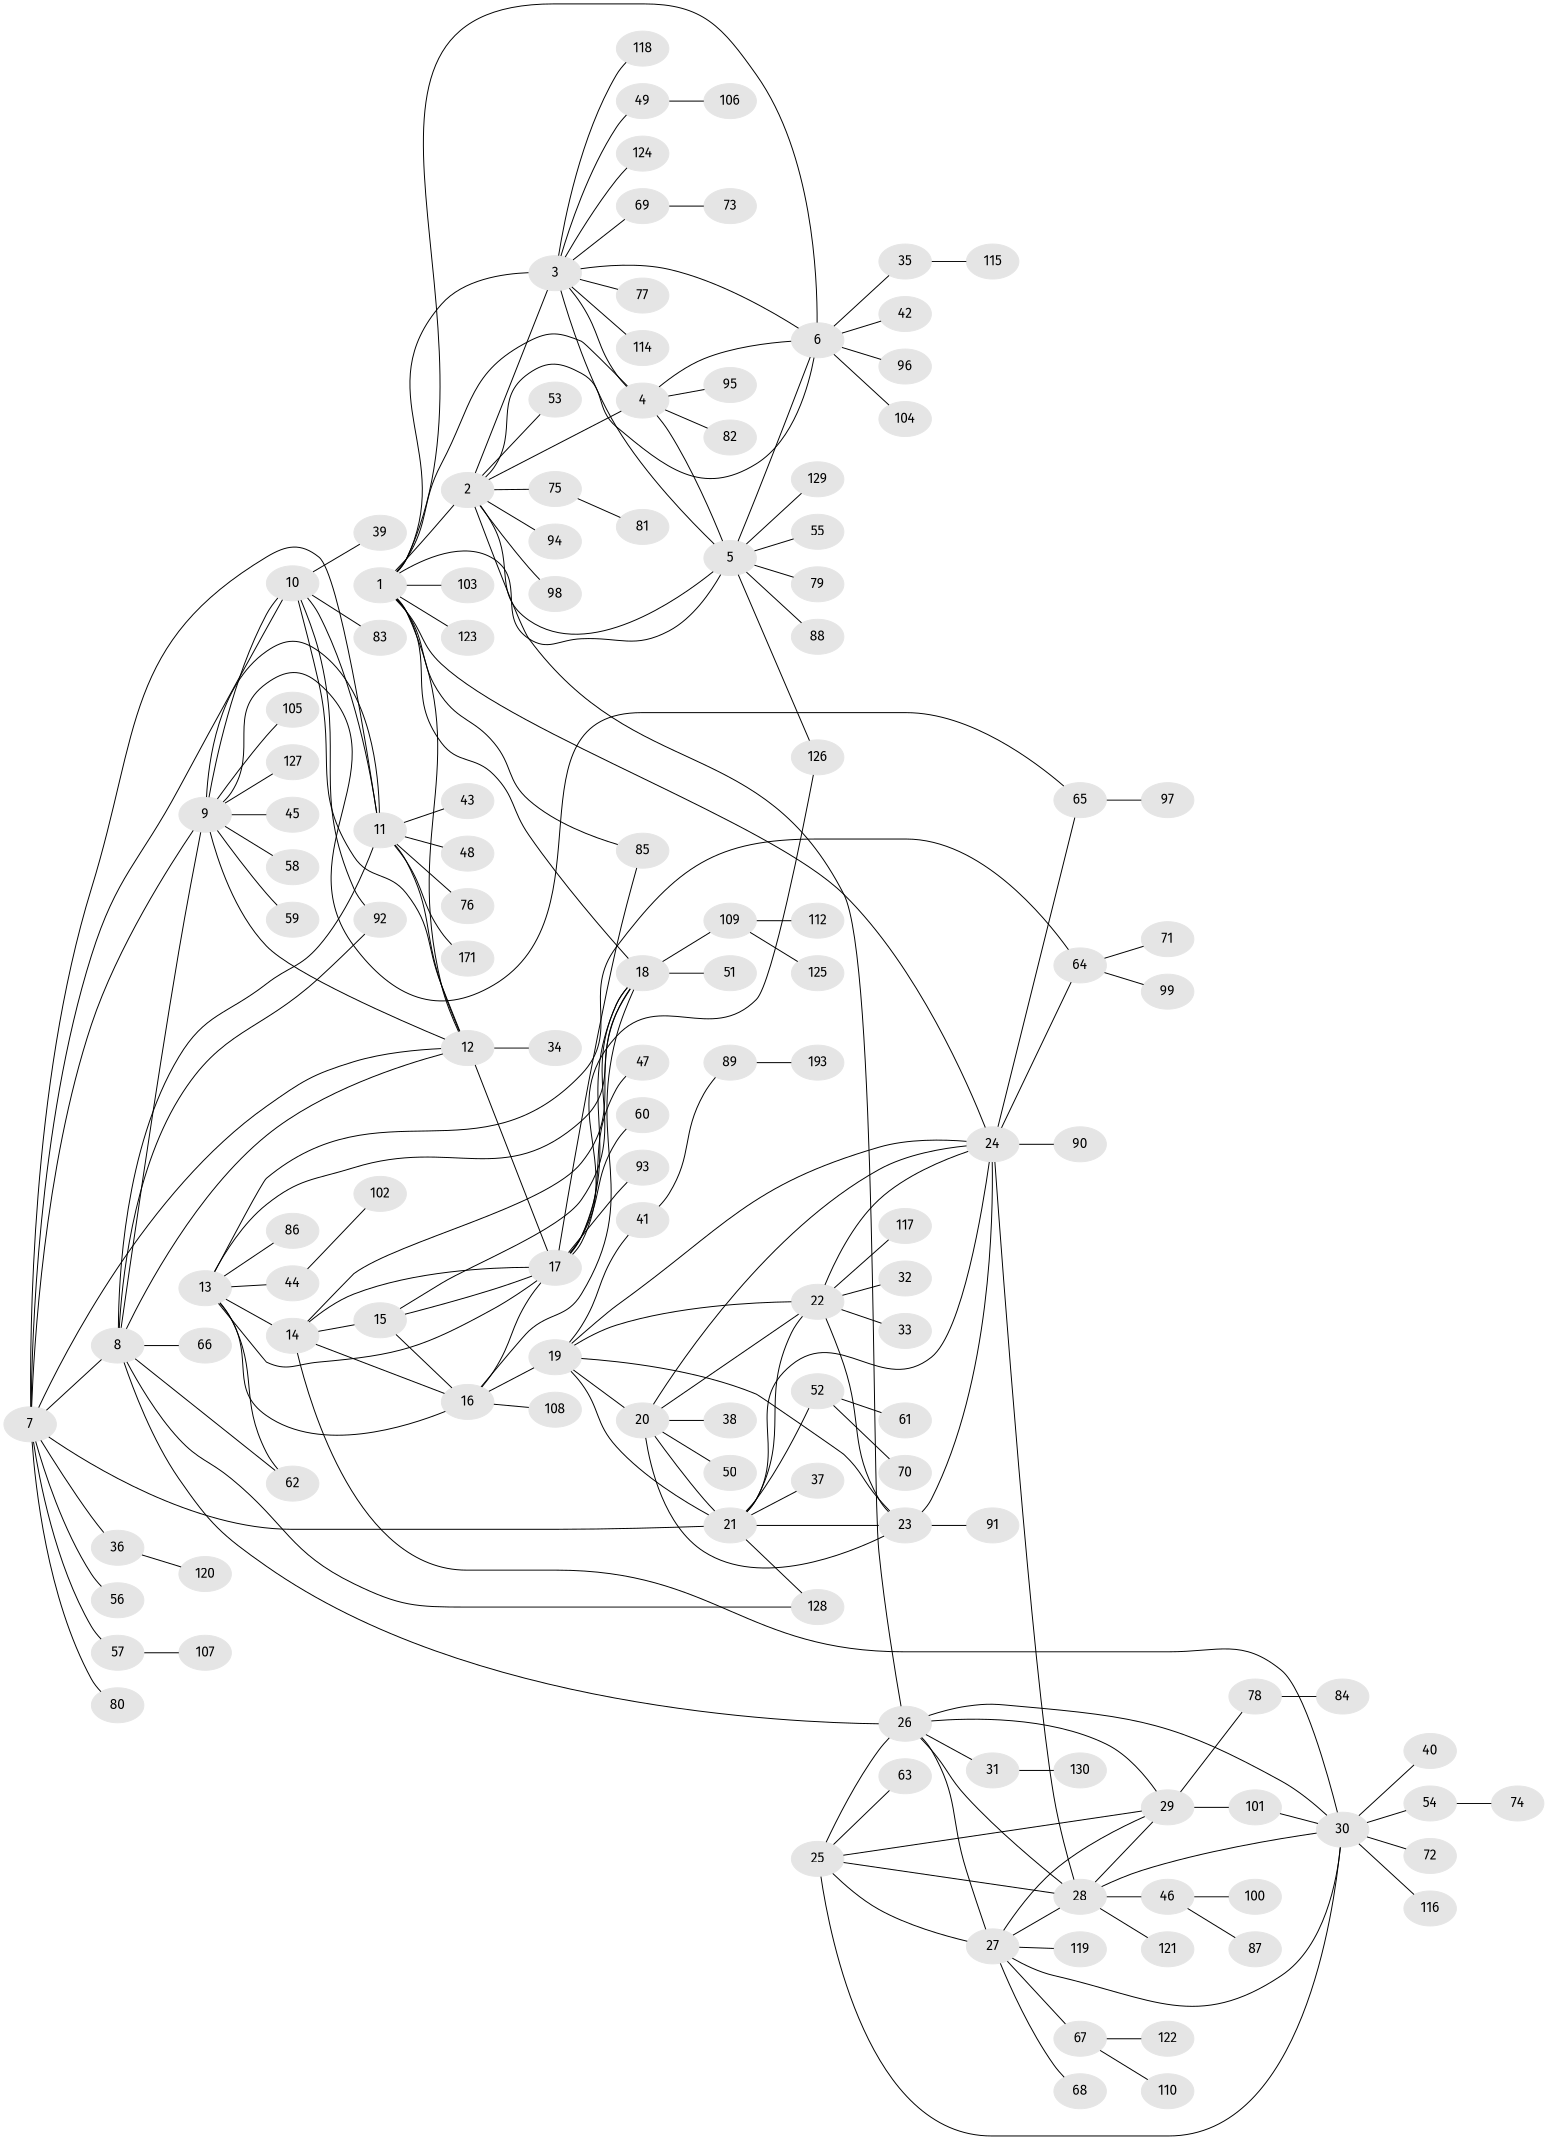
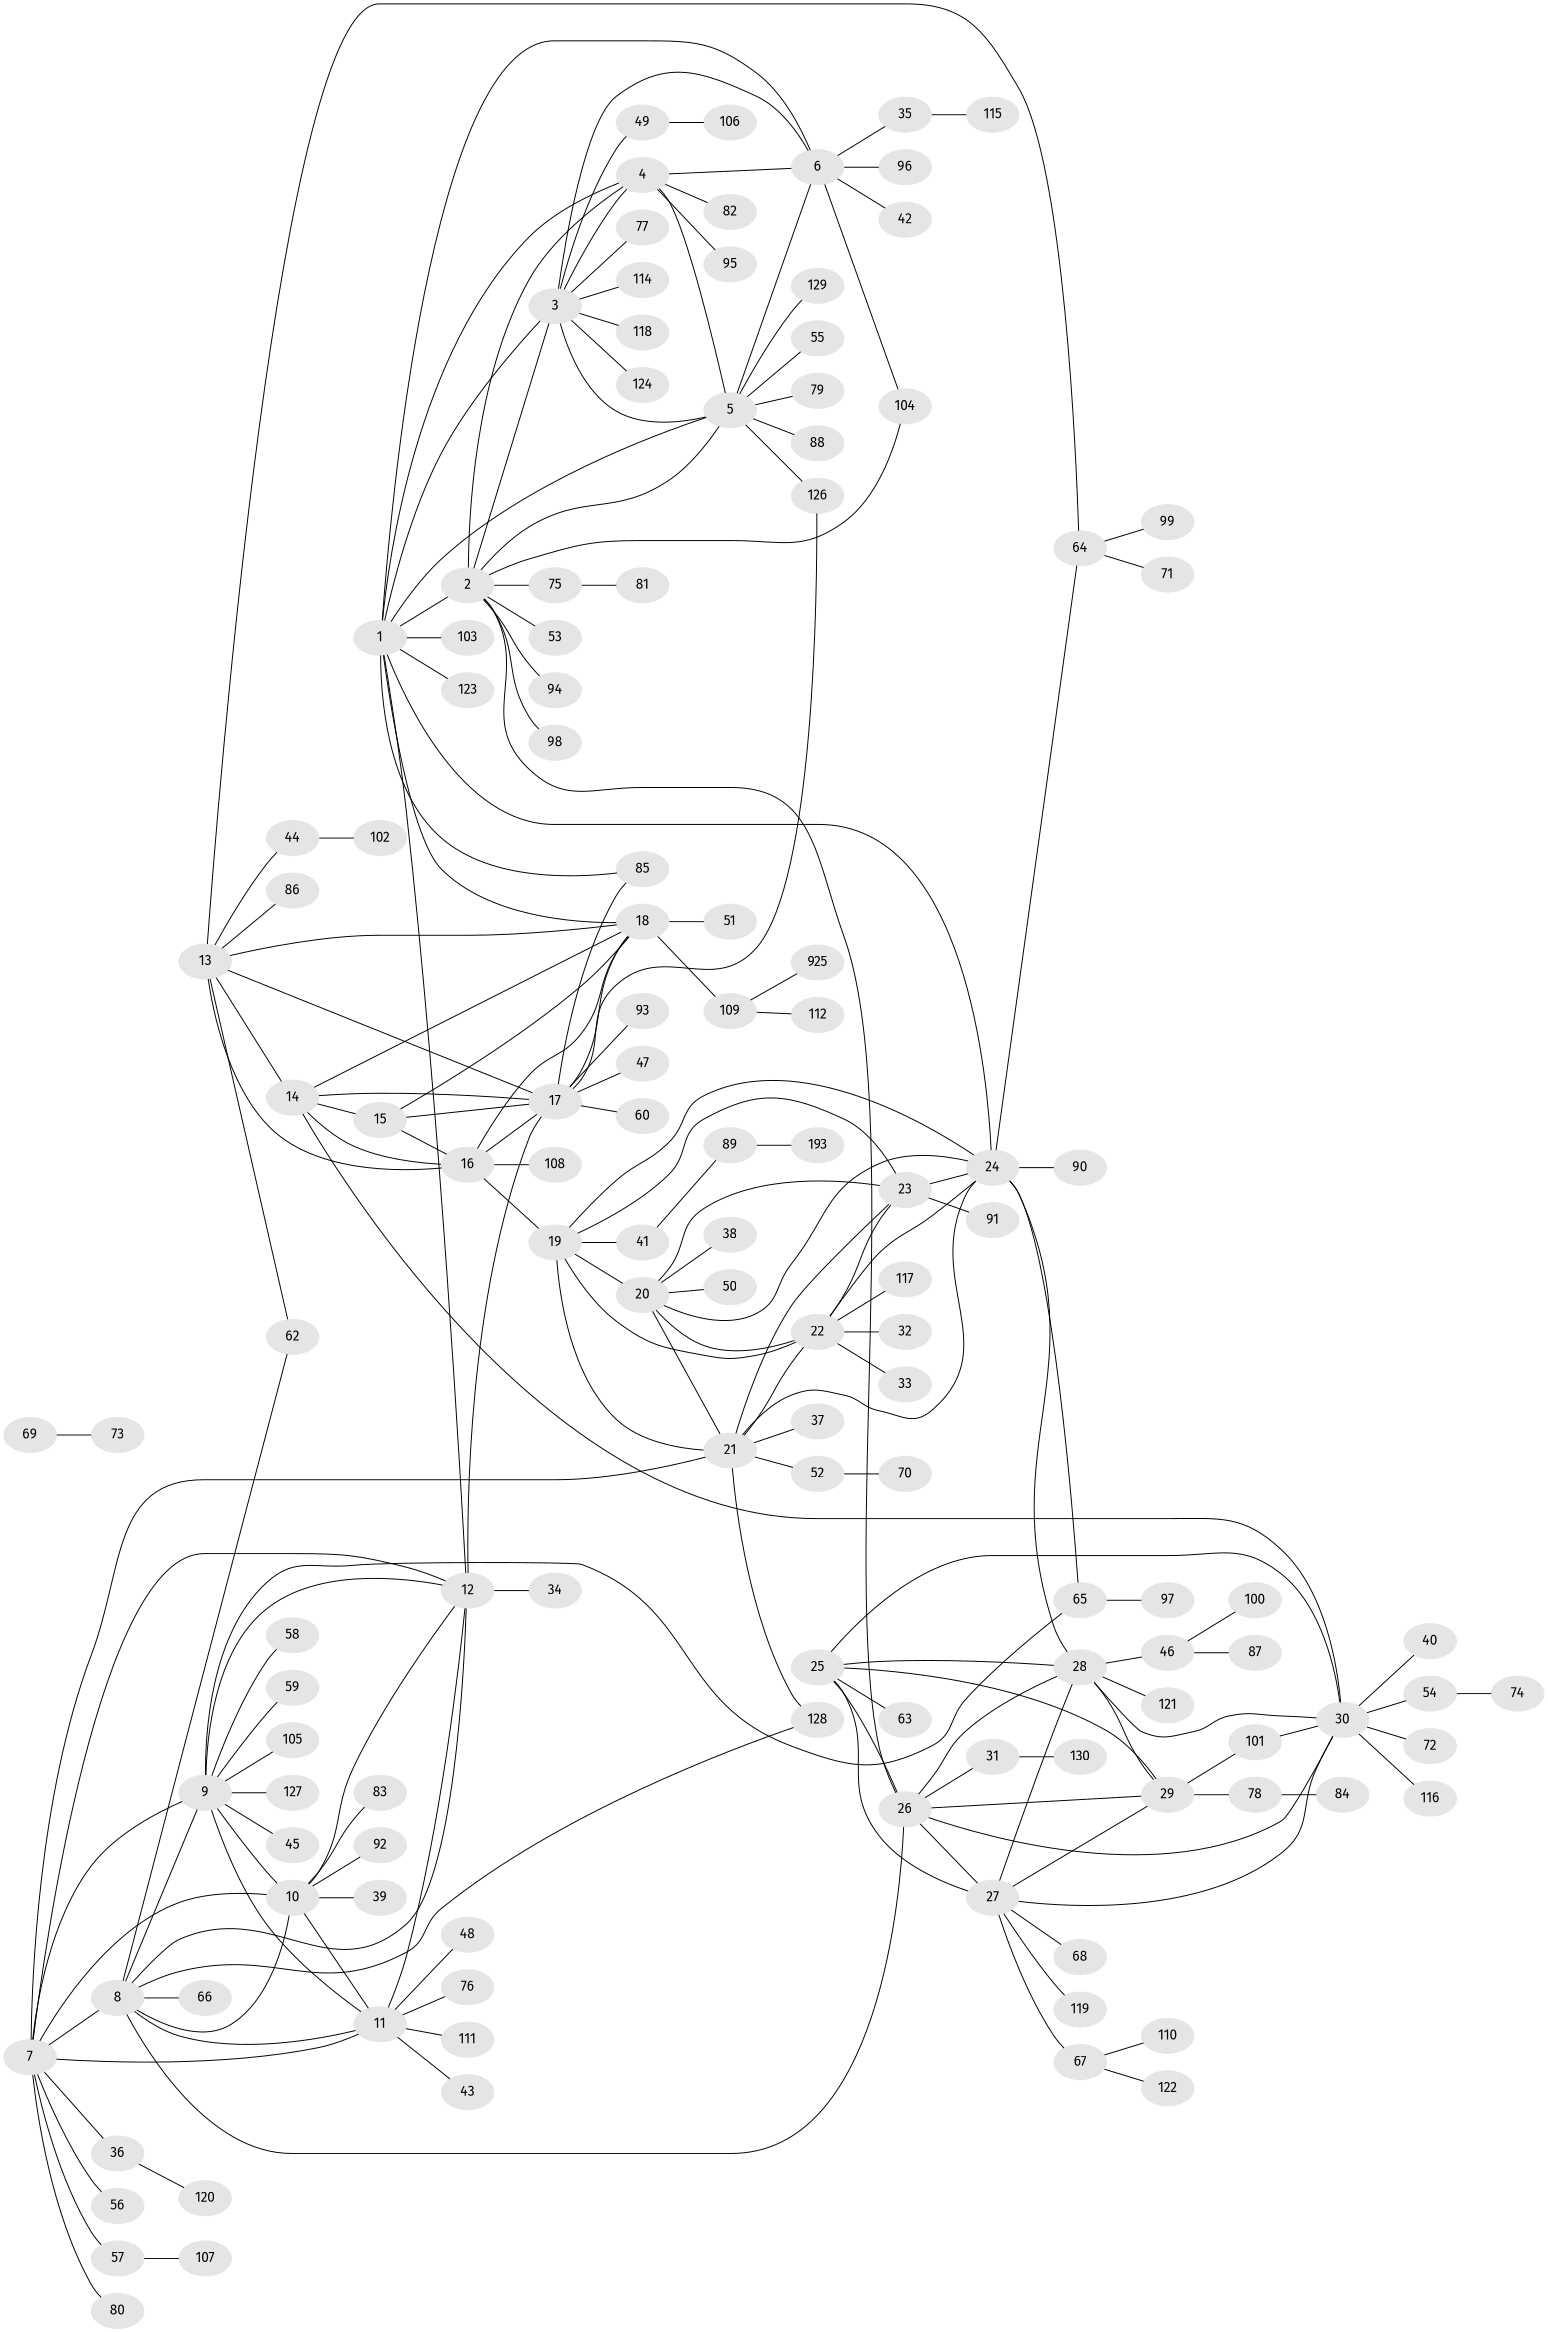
(599, 240) -> none
(633, 441) -> (724, 541)
(468, 959) -> (468, 2040)
(818, 973) -> (818, 962)
(182, 1094) -> (242, 2016)
(905, 1420) -> none
